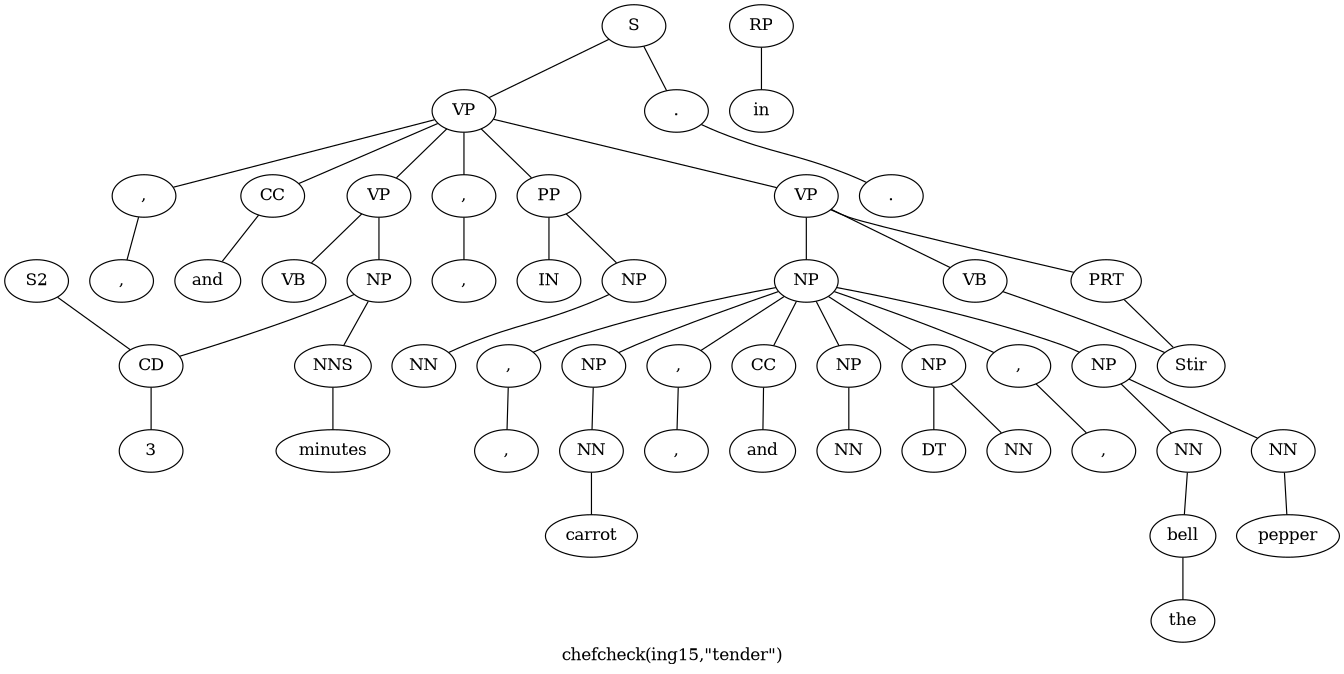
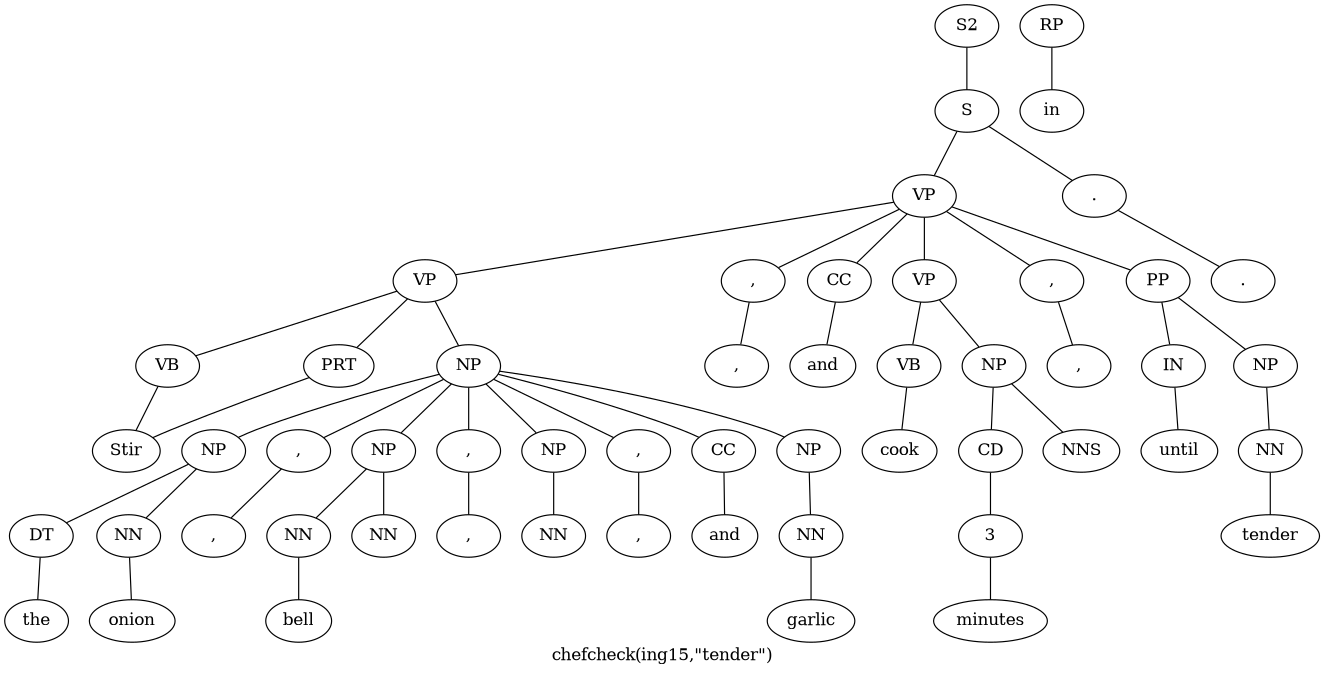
(94, 324) -> (967, 69)
(333, 409) -> (990, 579)
none -> (900, 451)
none -> (1179, 451)
(591, 536) -> none
none -> (1270, 536)
(1288, 536) -> none
(1183, 579) -> (39, 579)
none -> (132, 621)
none -> (811, 621)
